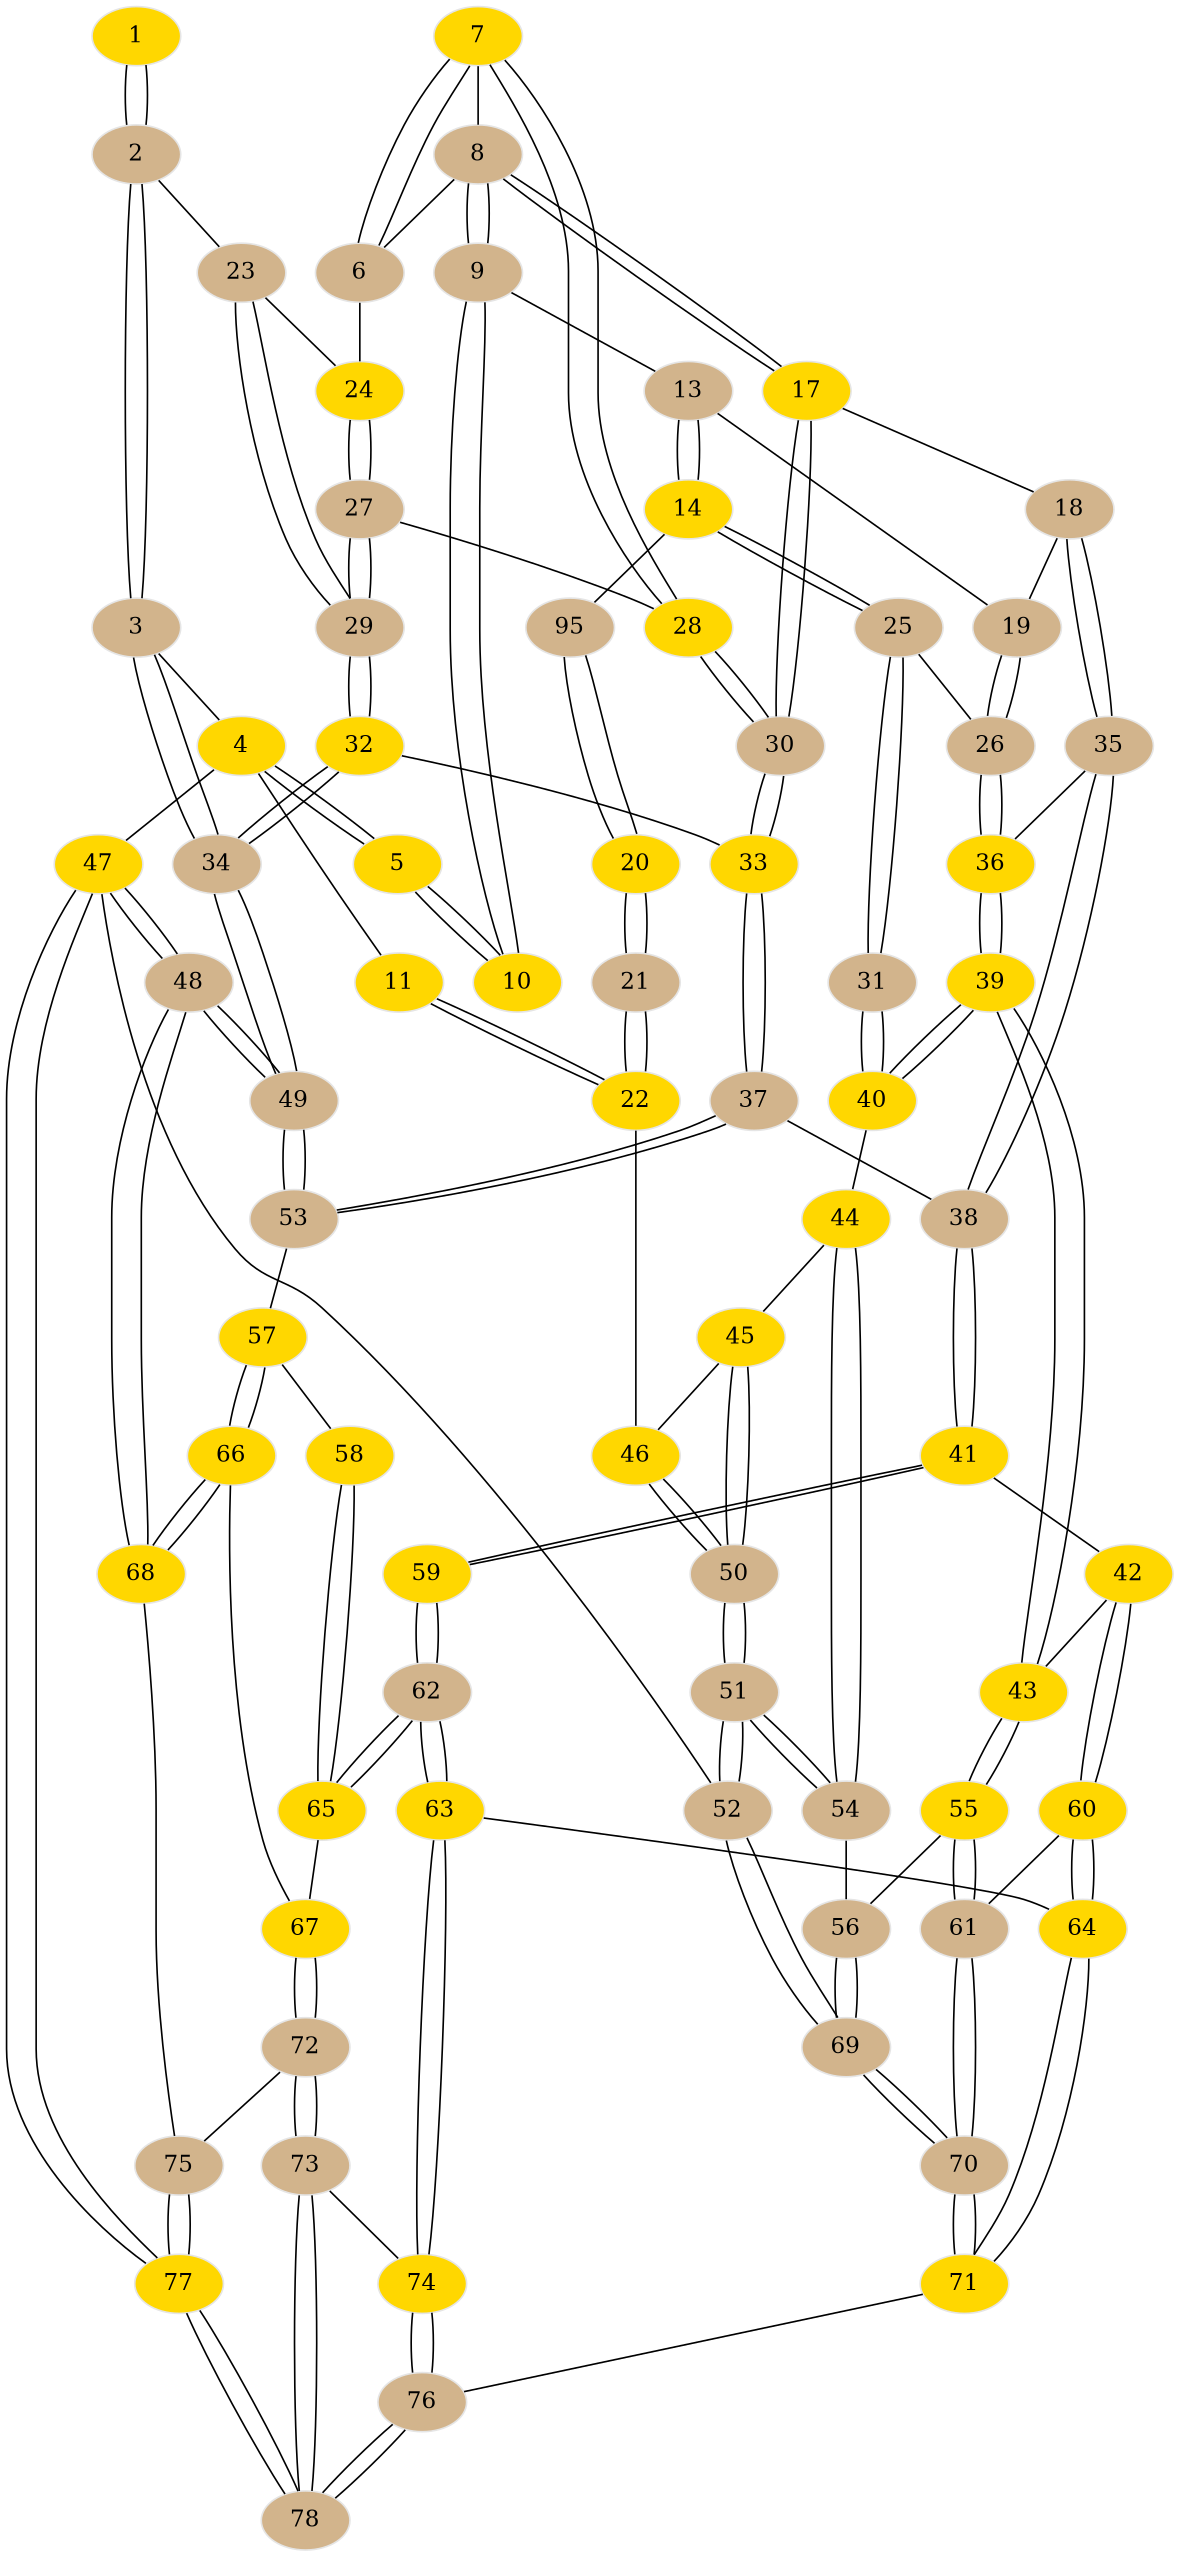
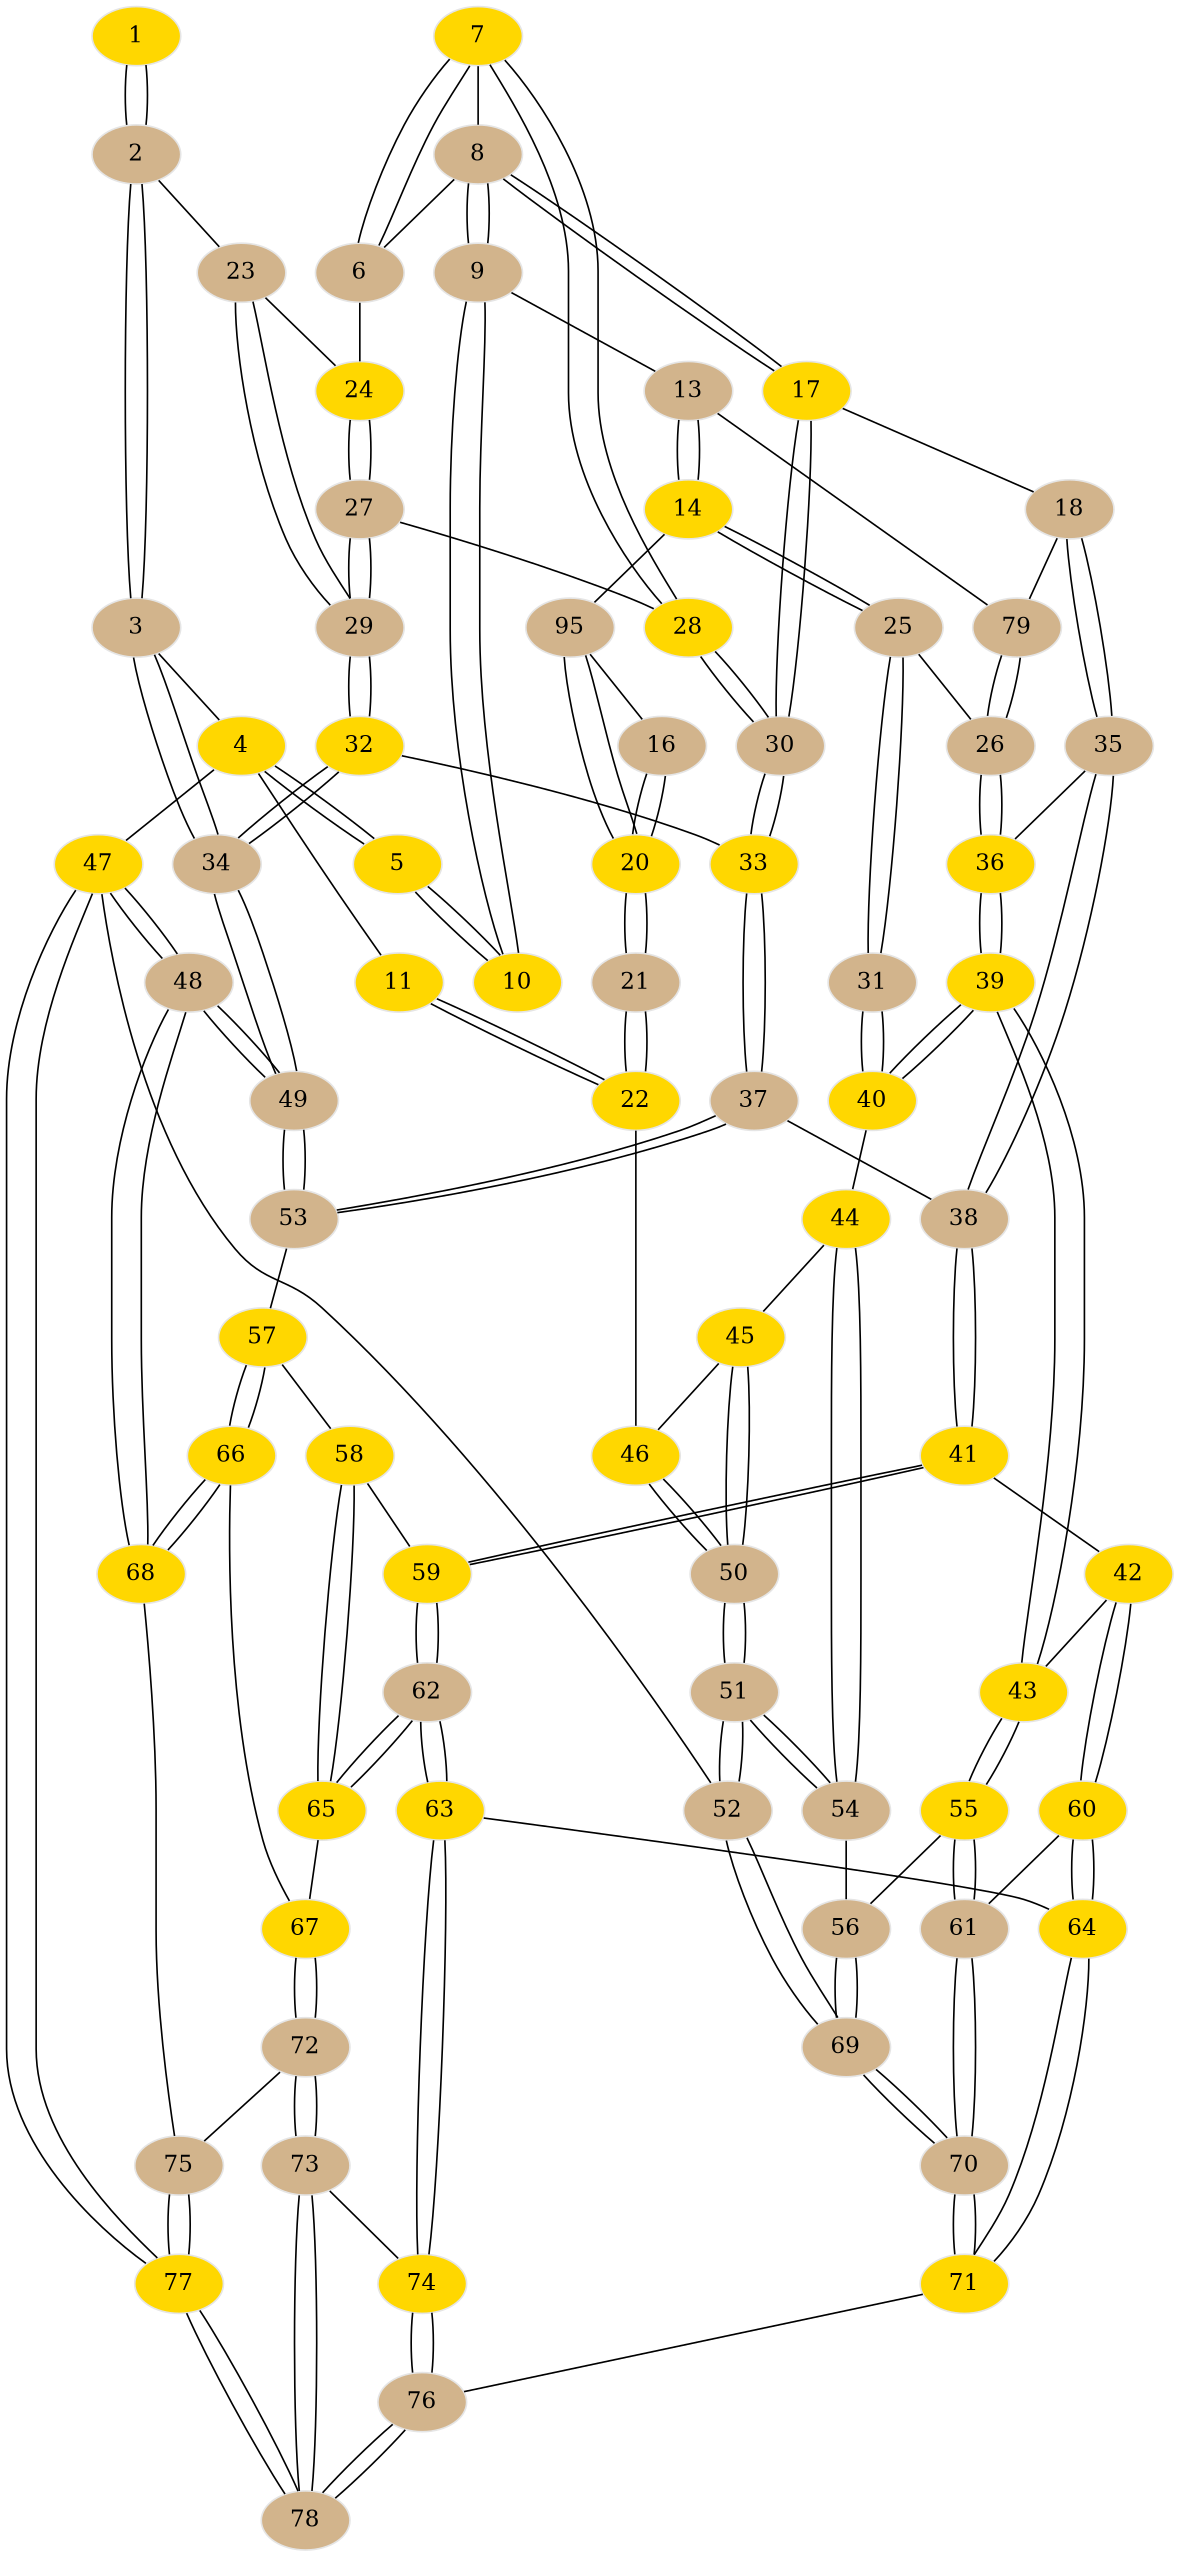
(1017, 628) -> (1017, 628)
none -> (662, 746)
none -> (389, 1515)
